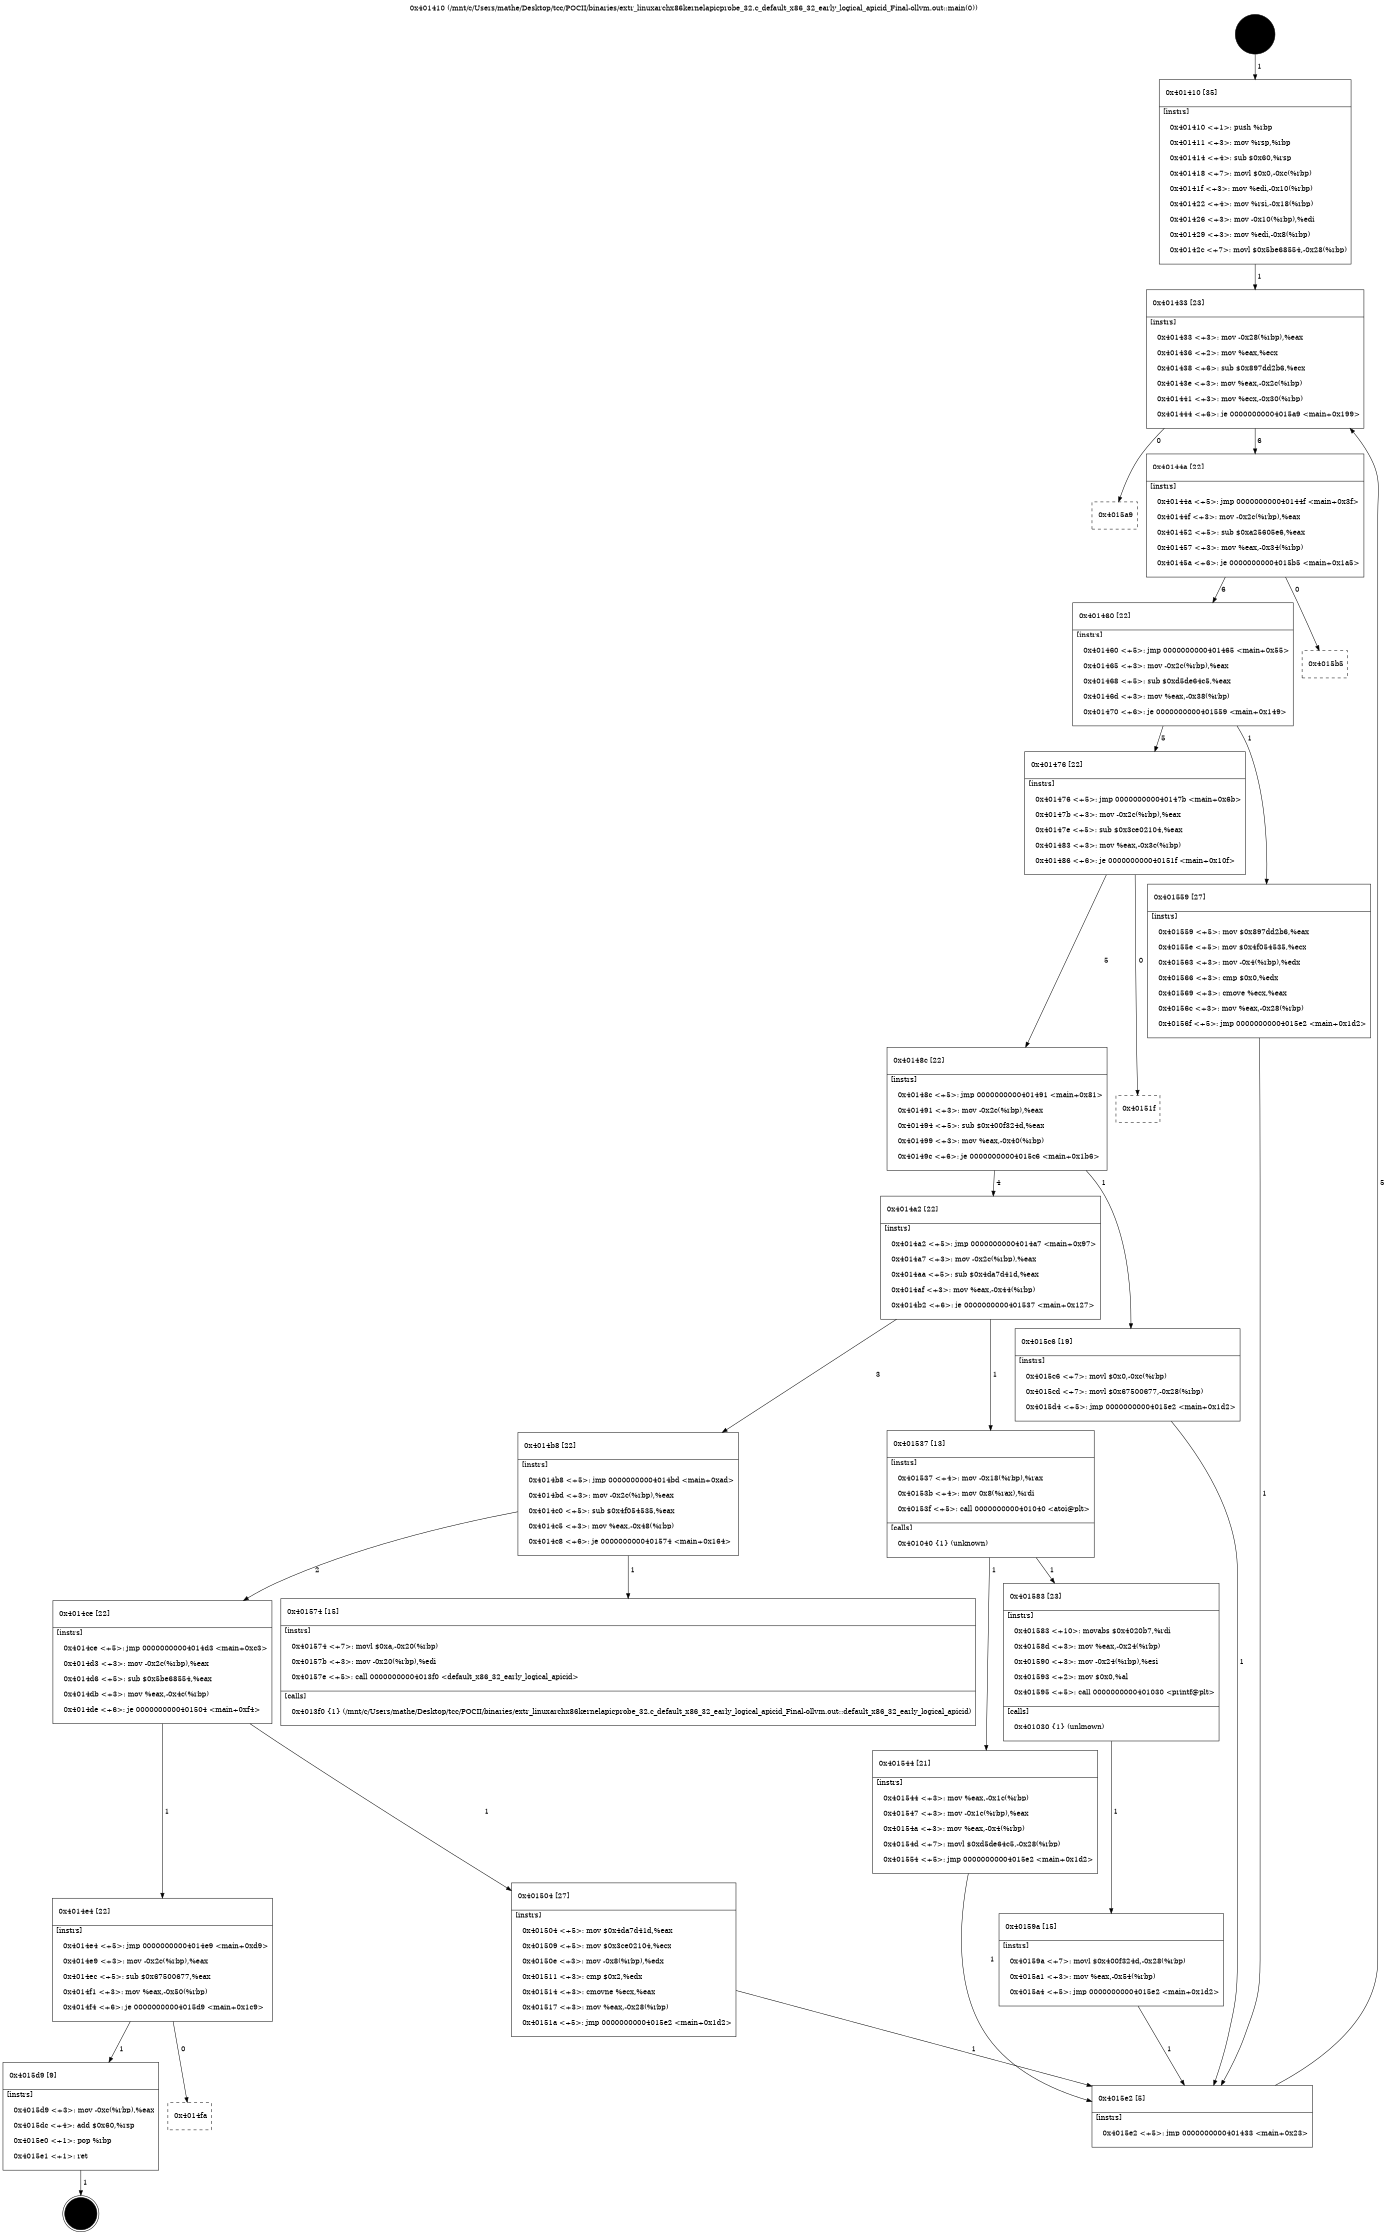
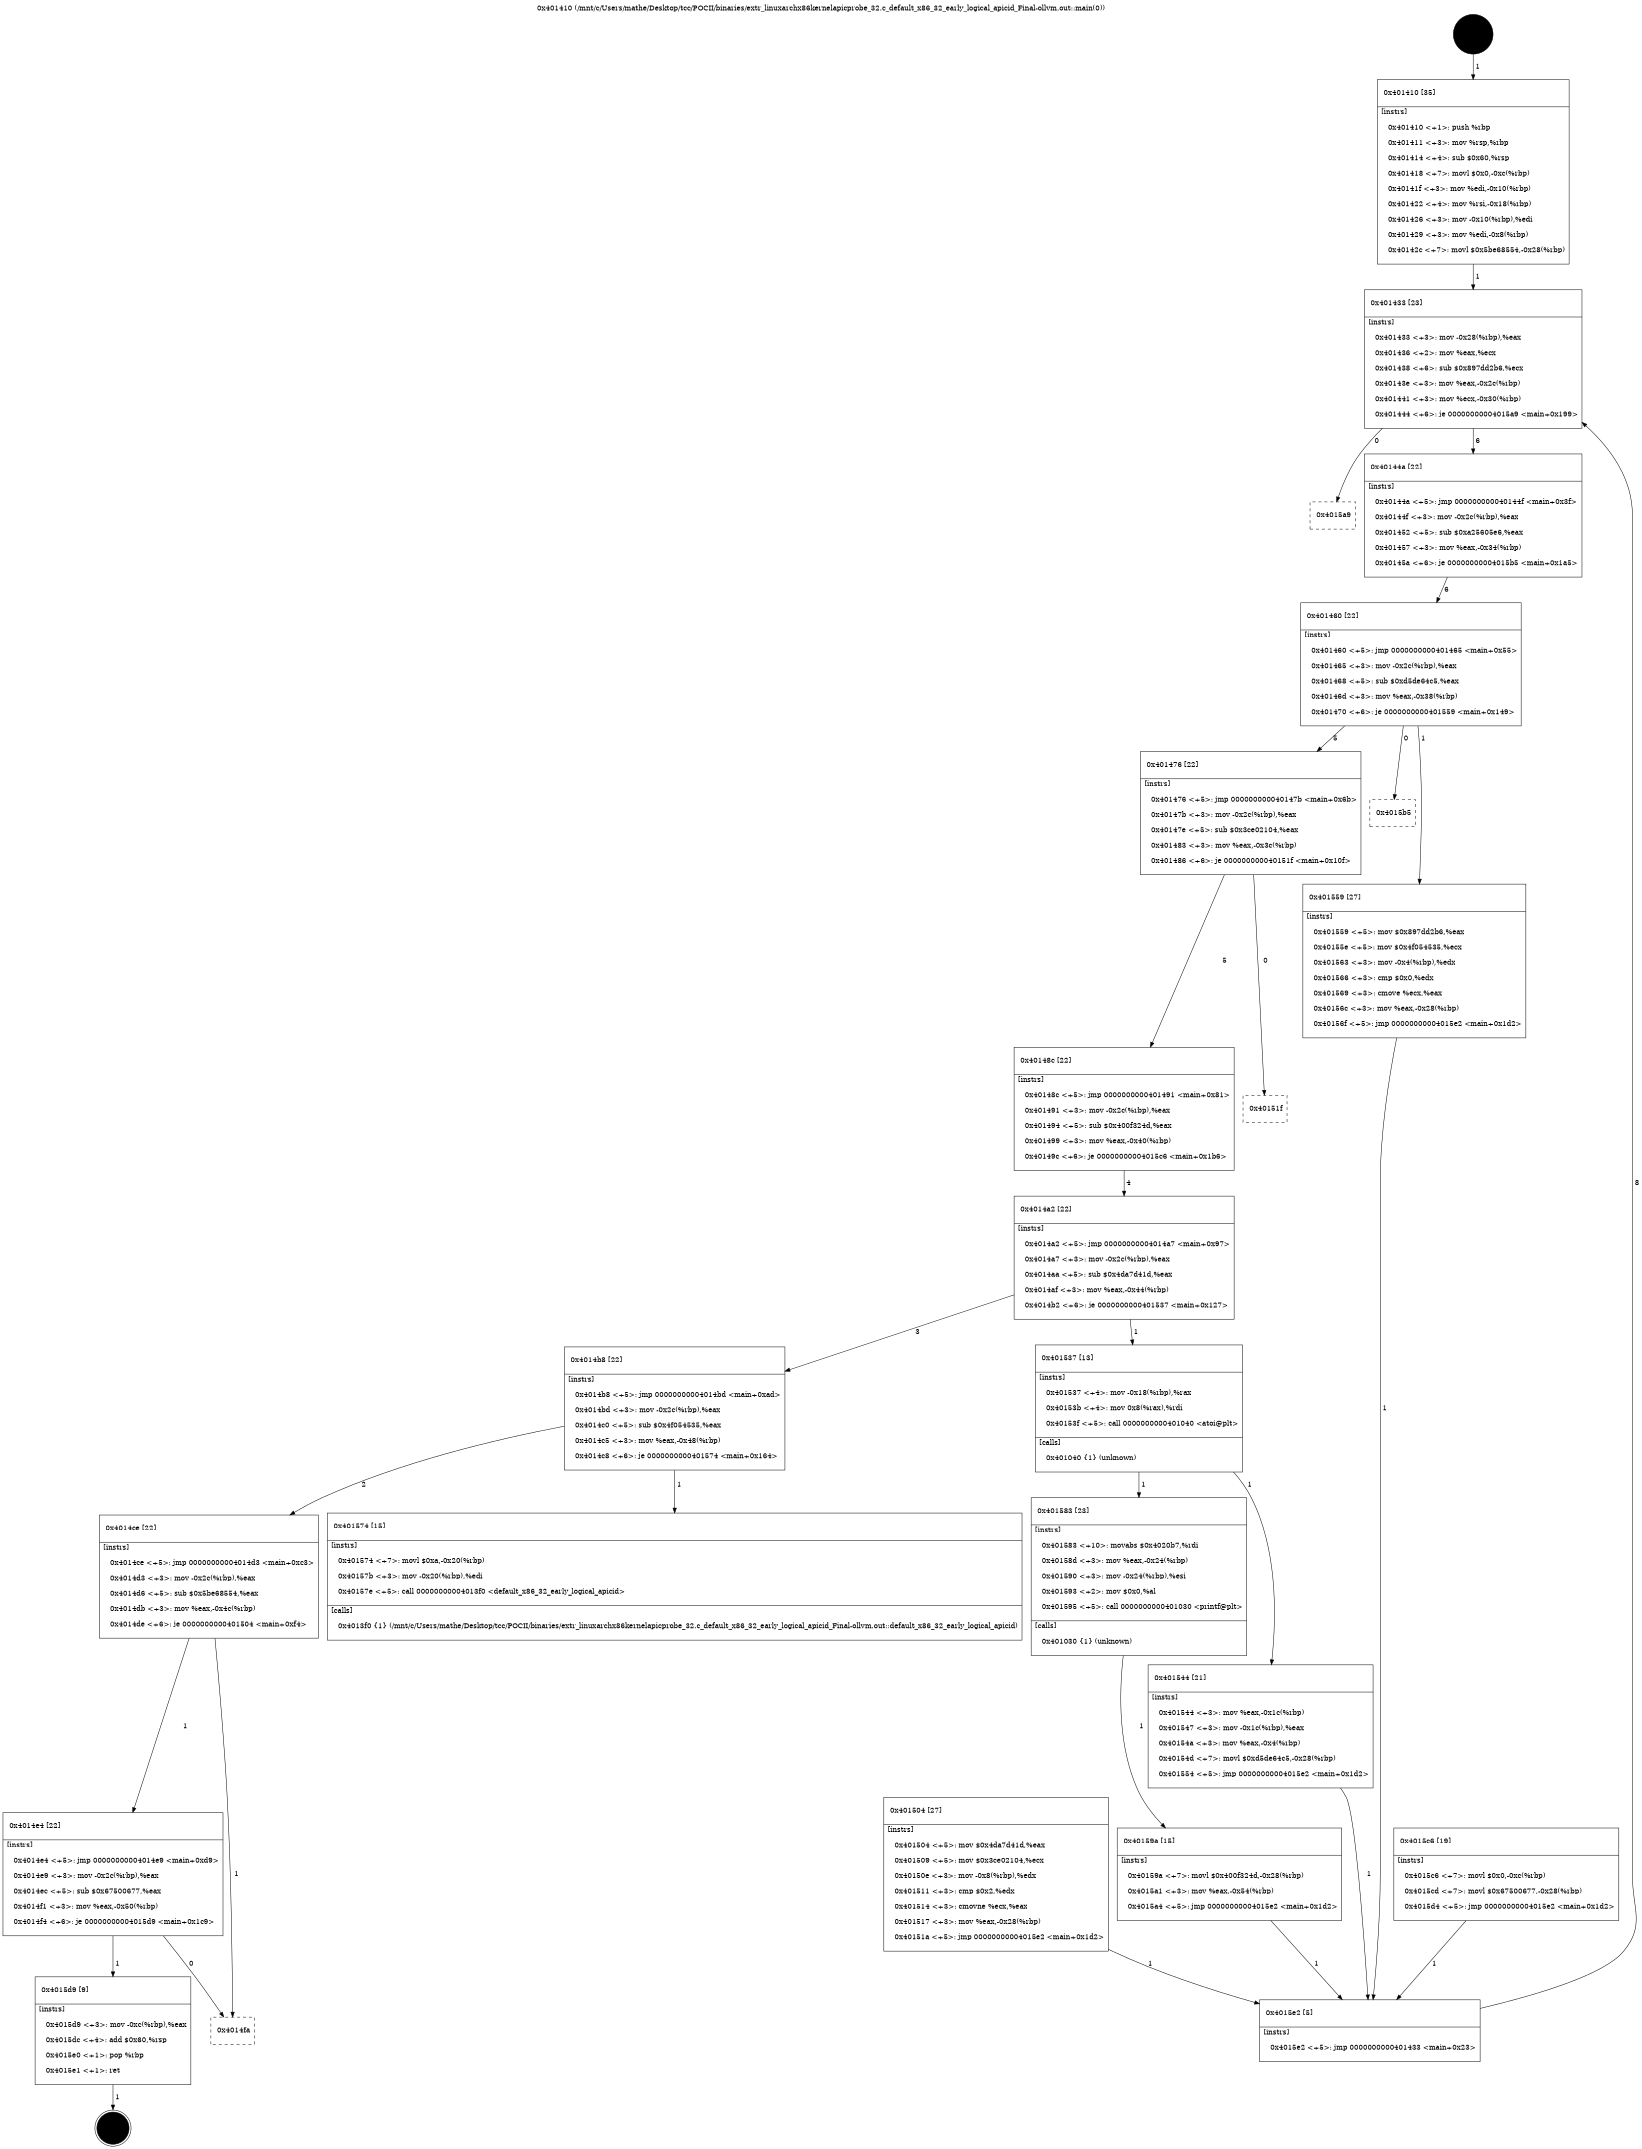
(1302, 611) -> (1399, 760)
(1381, 1183) -> (1636, 1183)
(1123, 1243) -> none
(378, 1807) -> (229, 1825)
